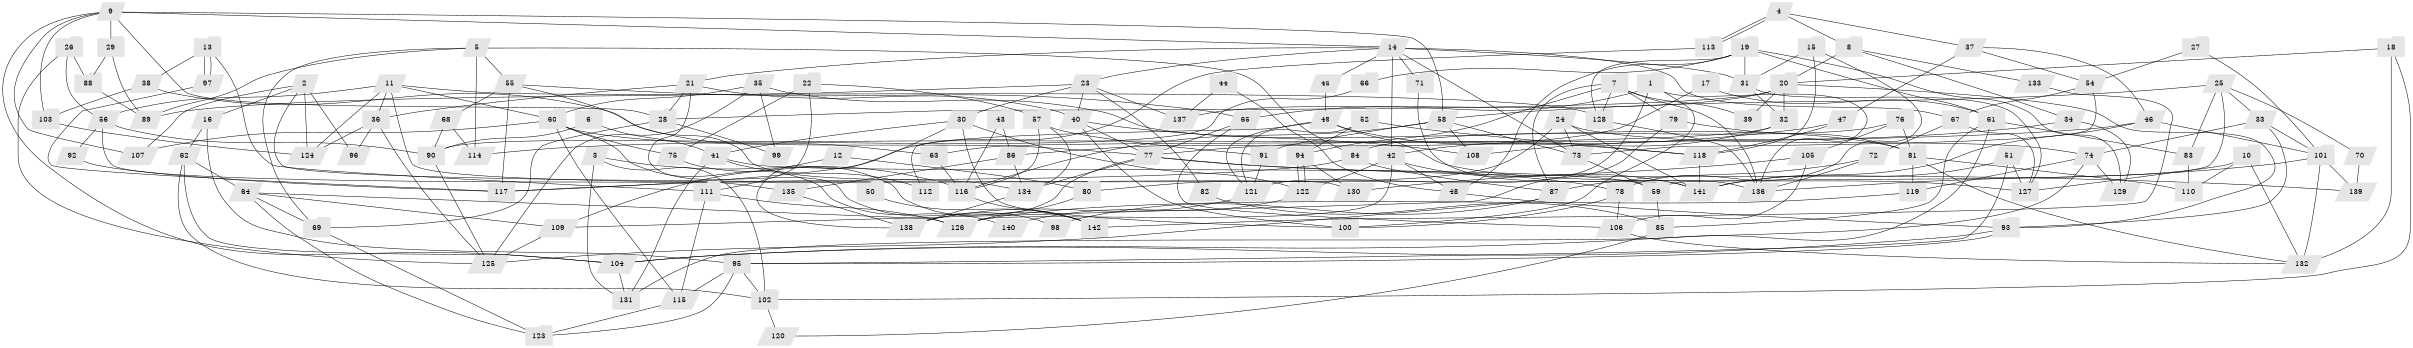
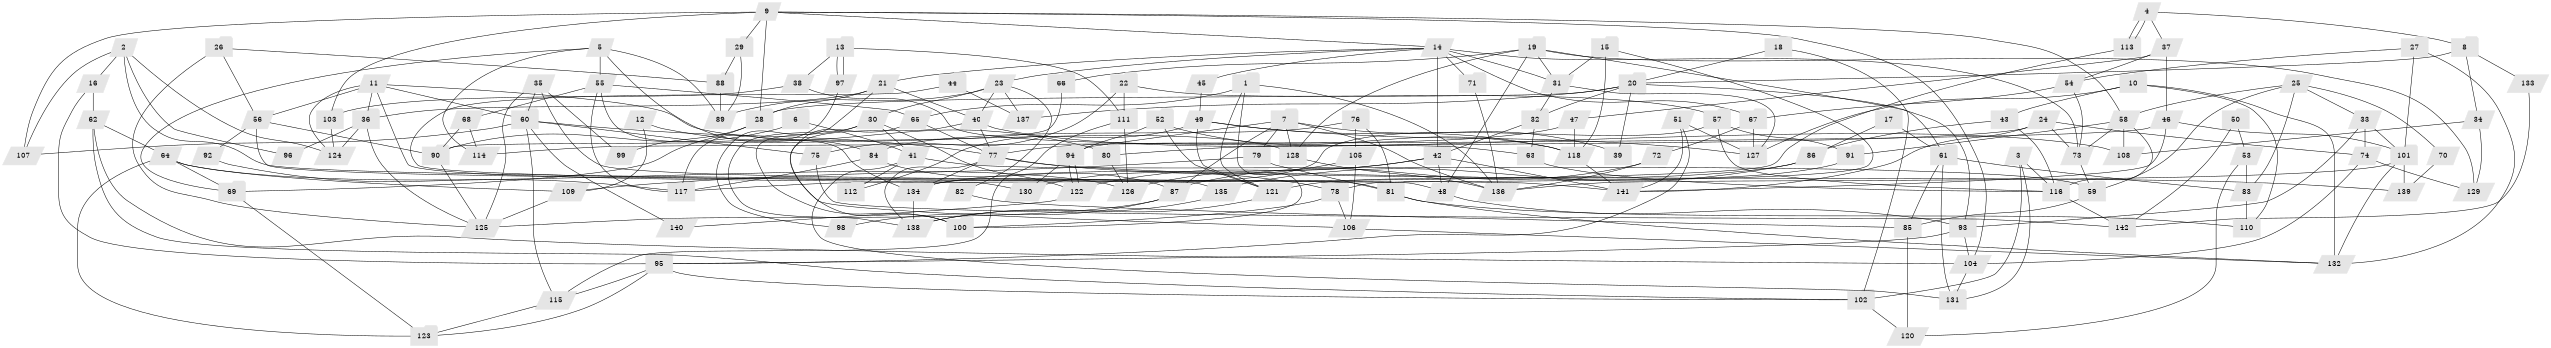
none -> (2069, 99)
none -> (2247, 156)
(2391, 175) -> (2510, 183)
(1913, 192) -> none
